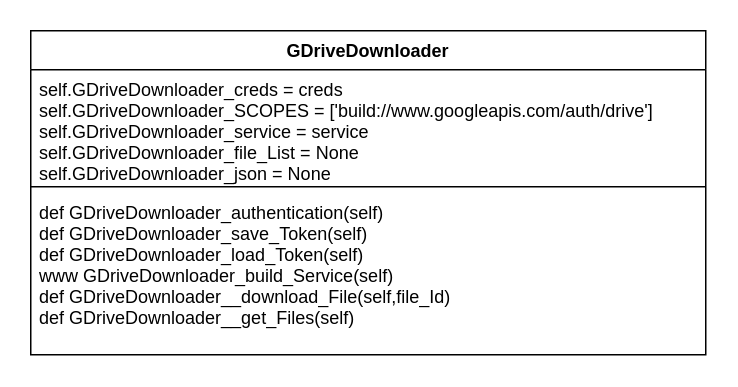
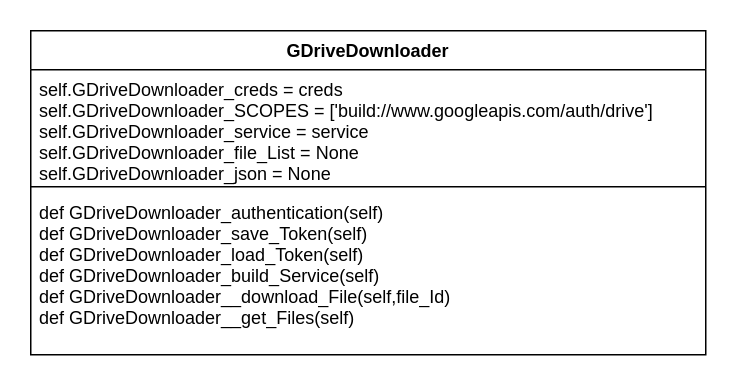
(234, 213) -> (234, 213)
